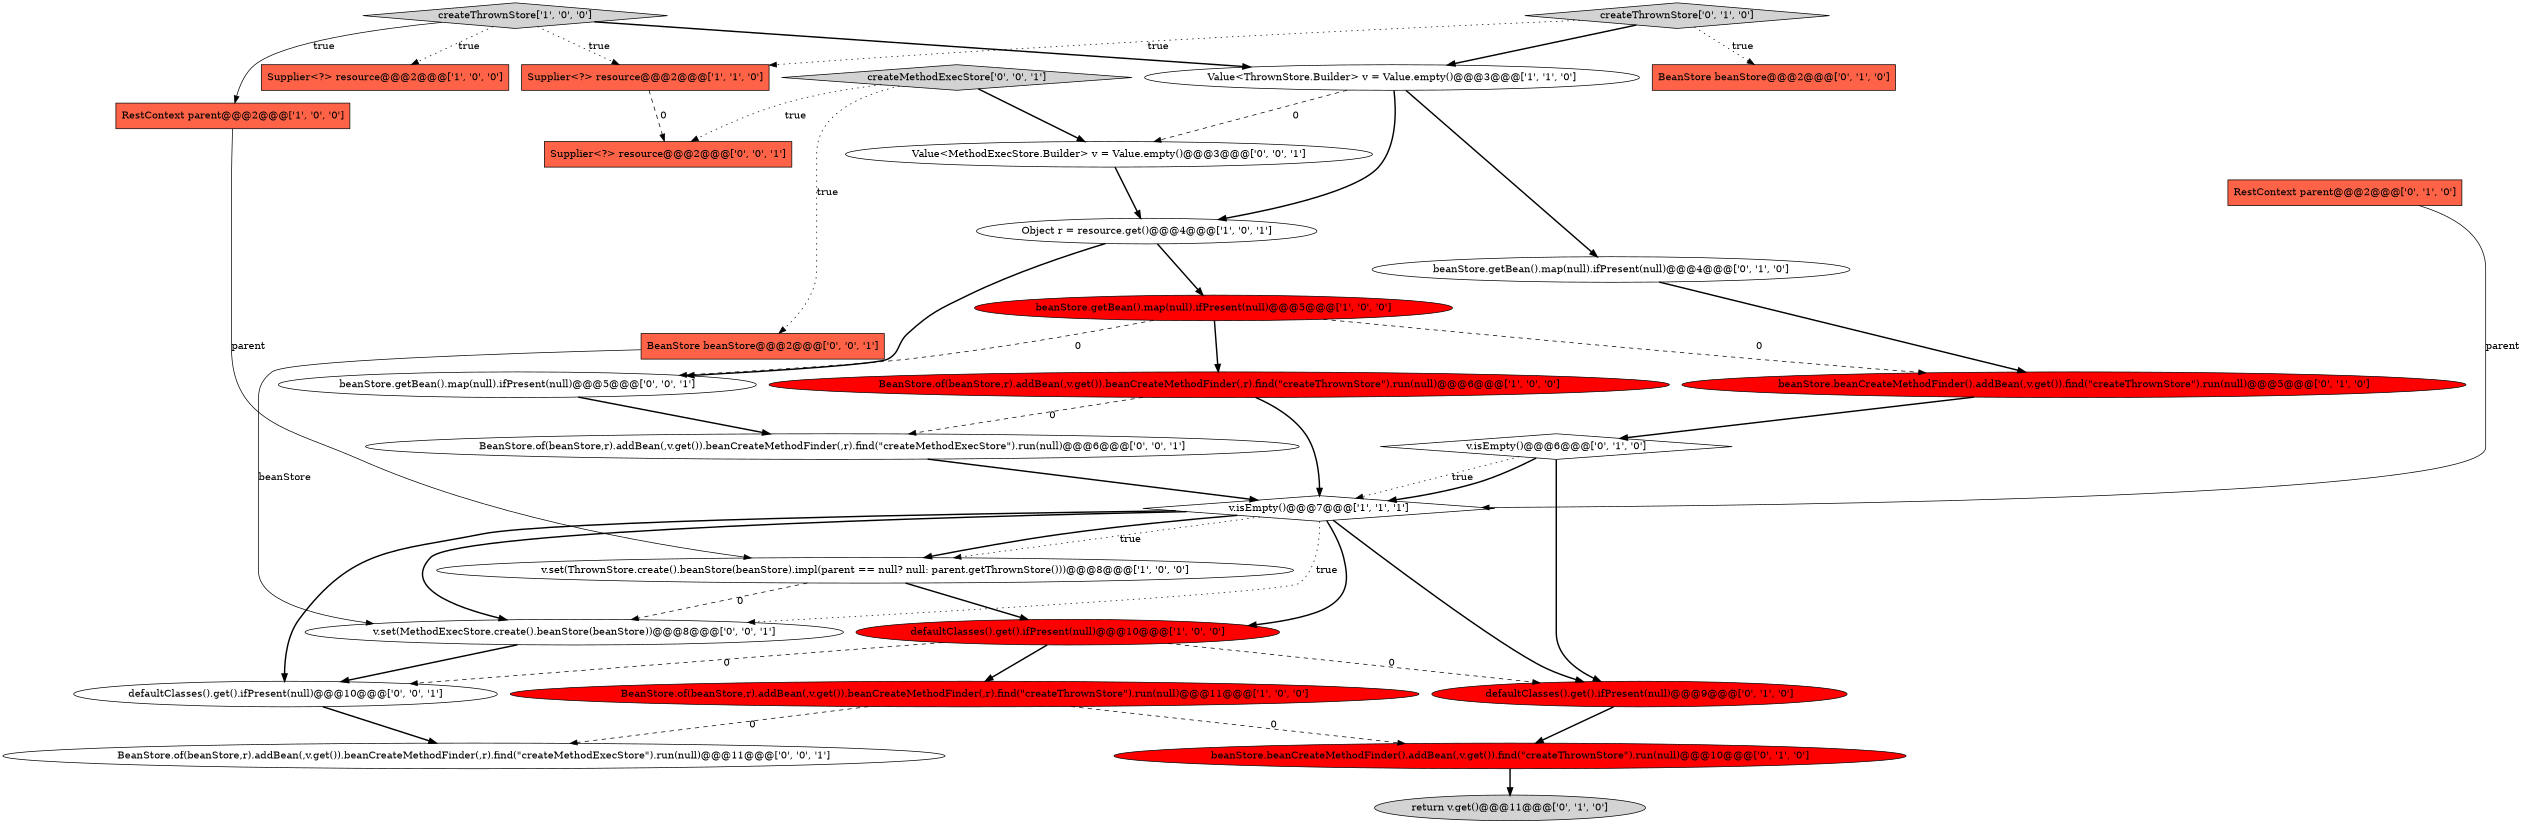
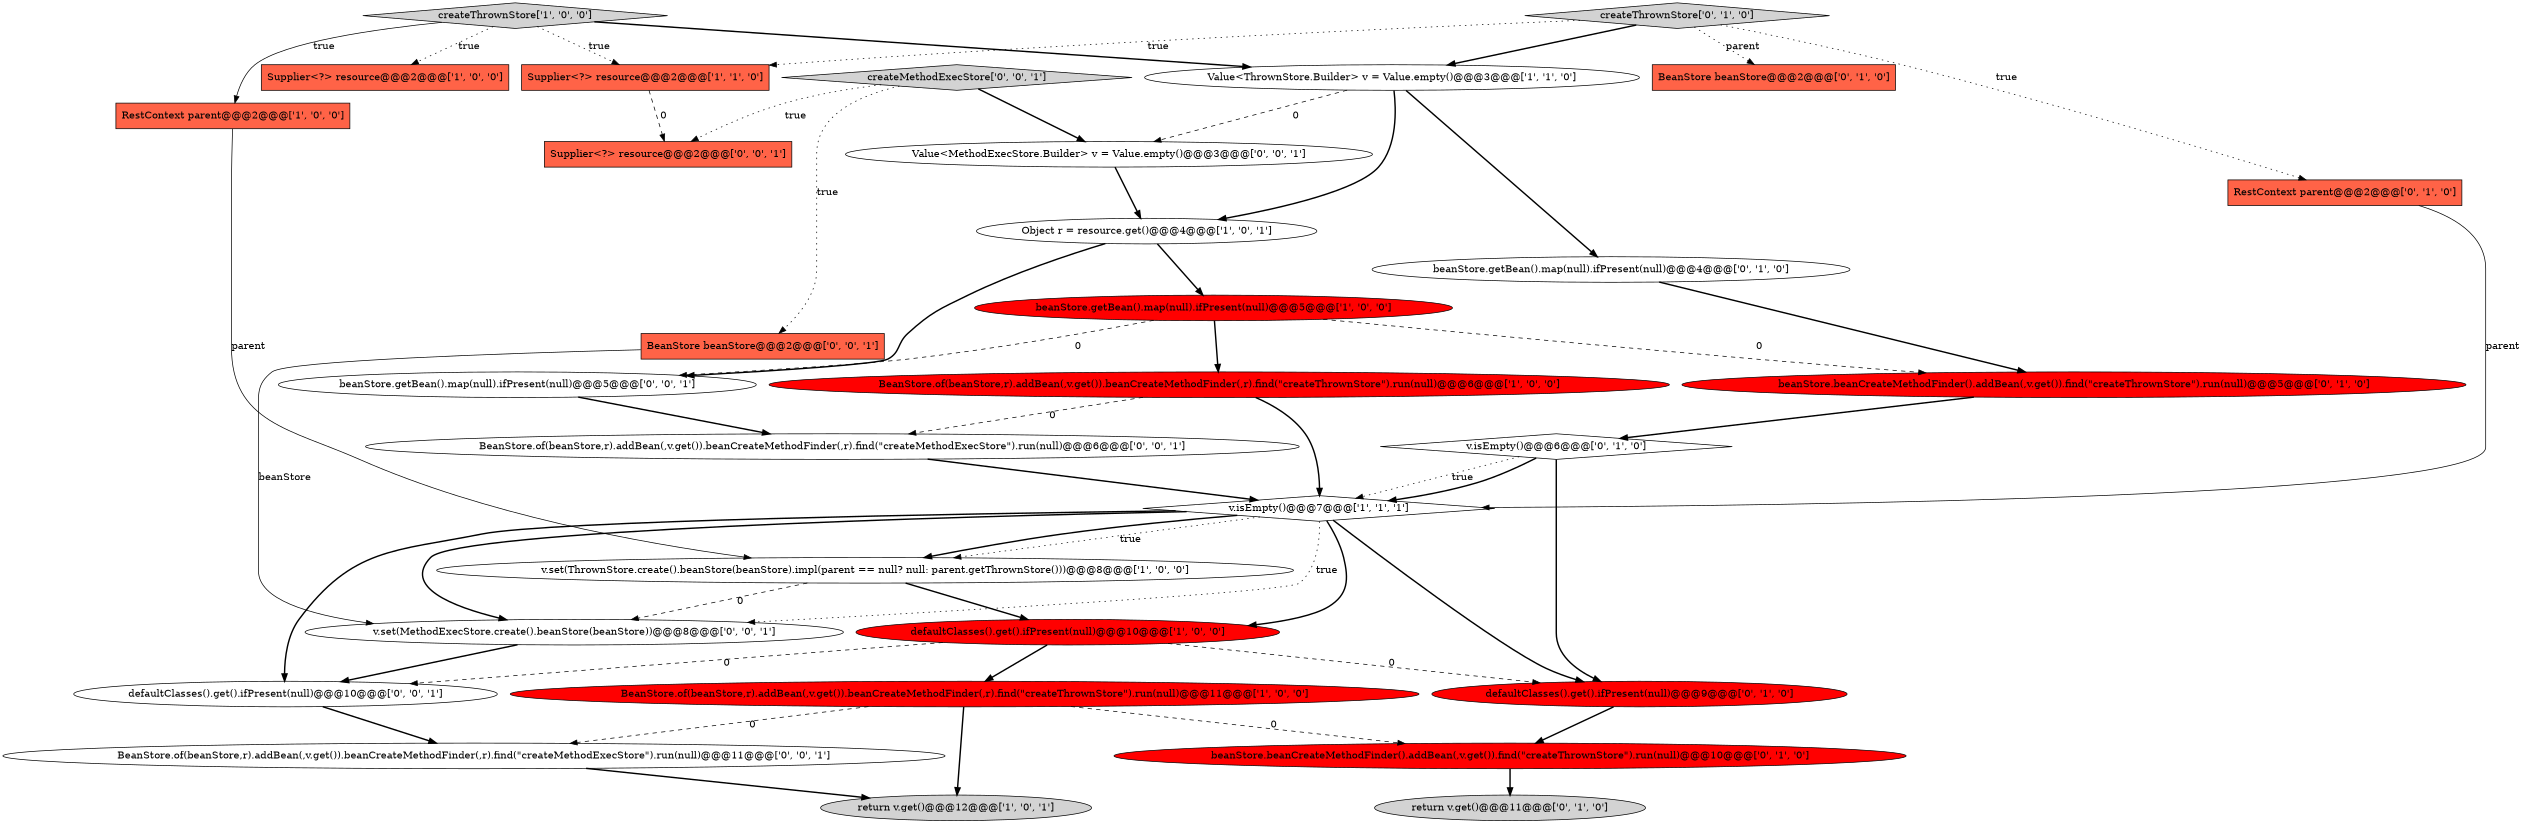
(1743, 47) -> (1743, 47)
none -> (2012, 94)
none -> (956, 808)
